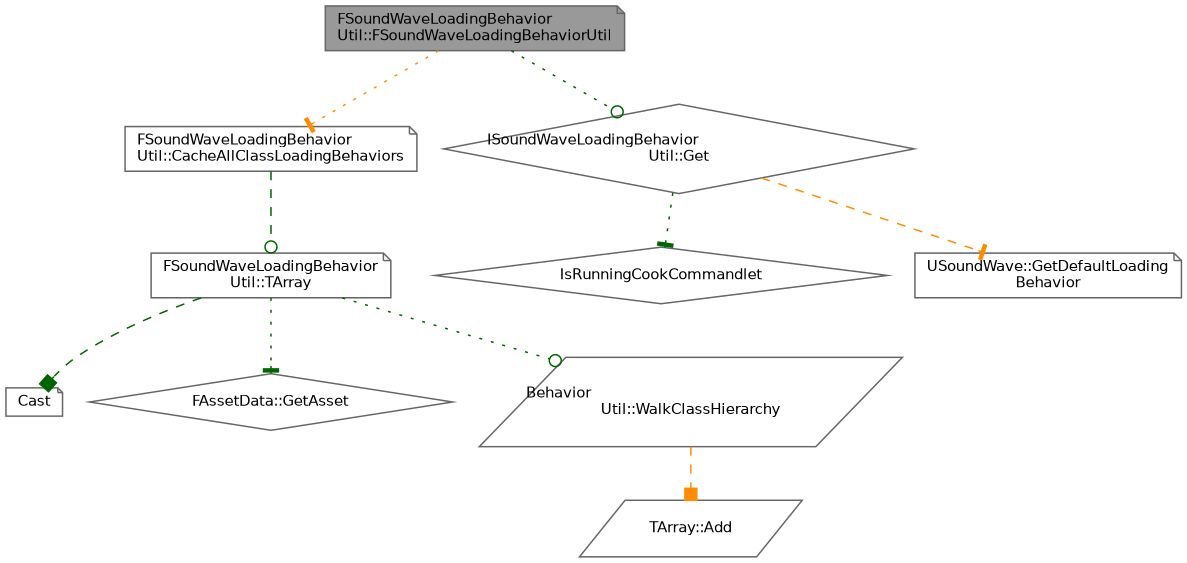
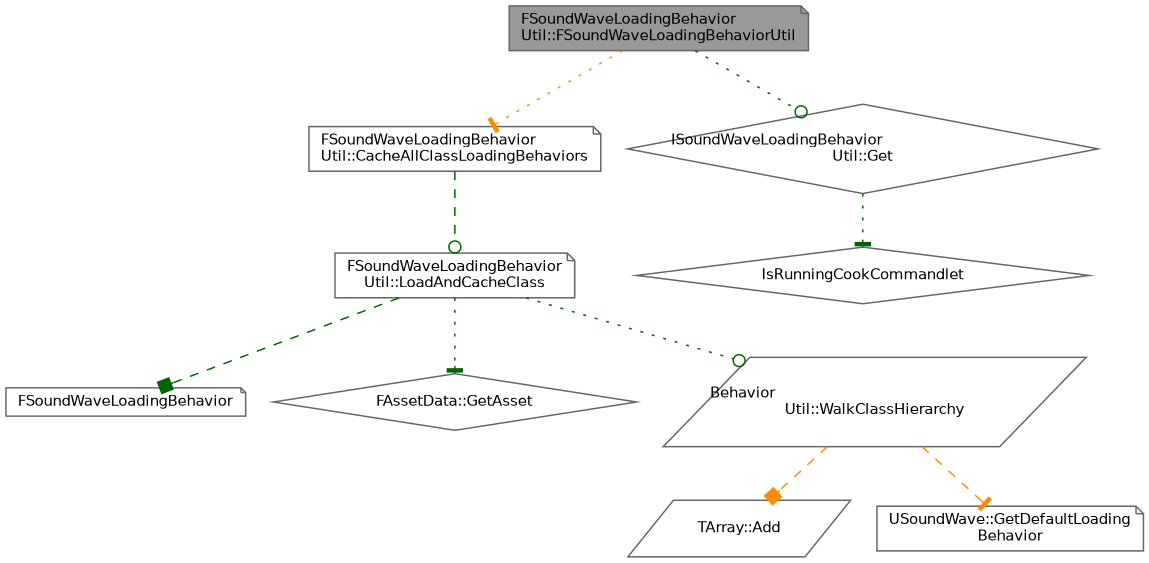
(870, 214) -> (952, 474)
(271, 275) -> (455, 275)
(34, 402) -> (126, 402)
